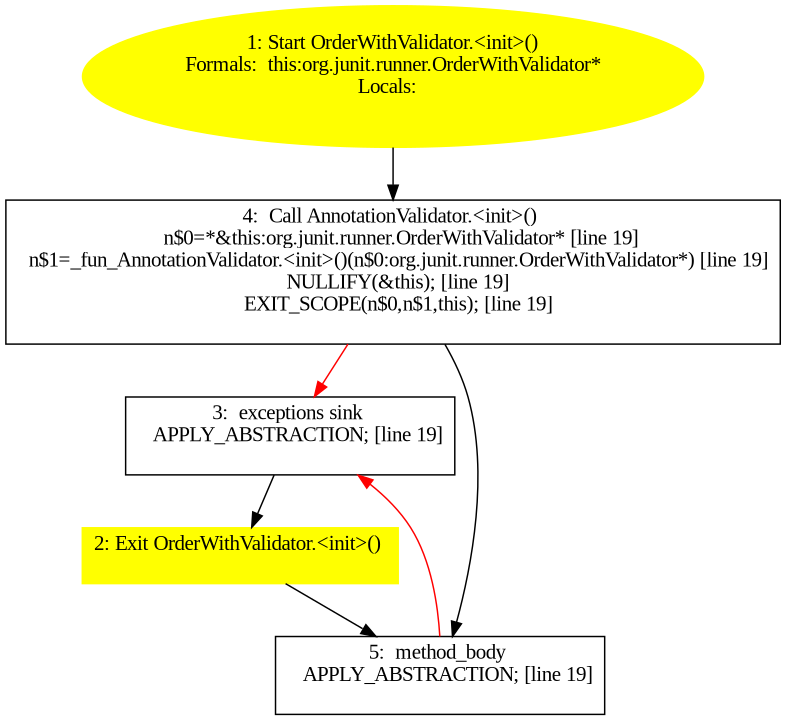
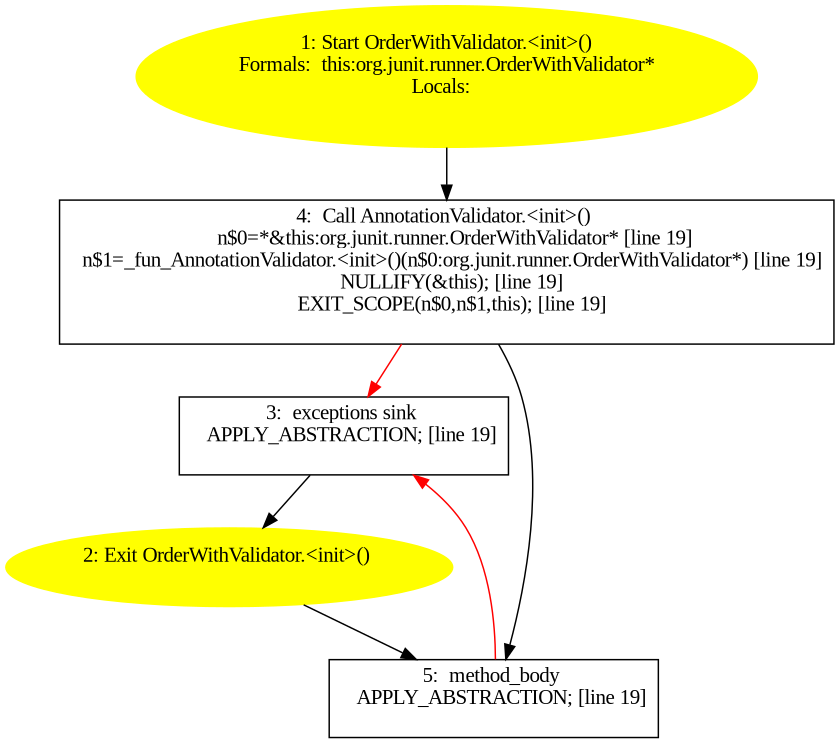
(240, 556) -> (229, 567)
